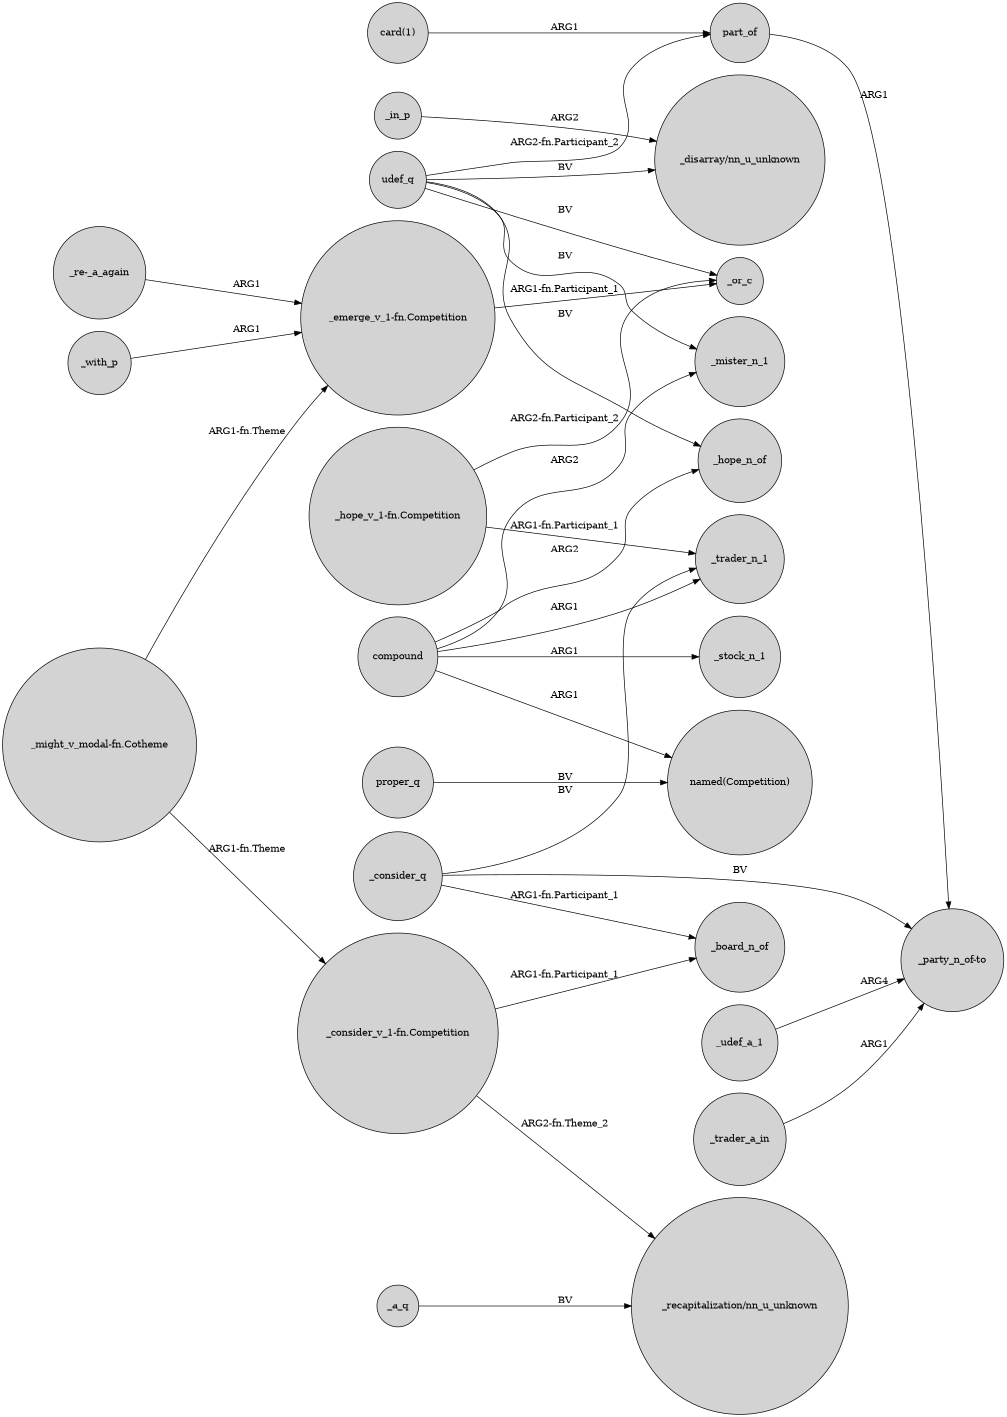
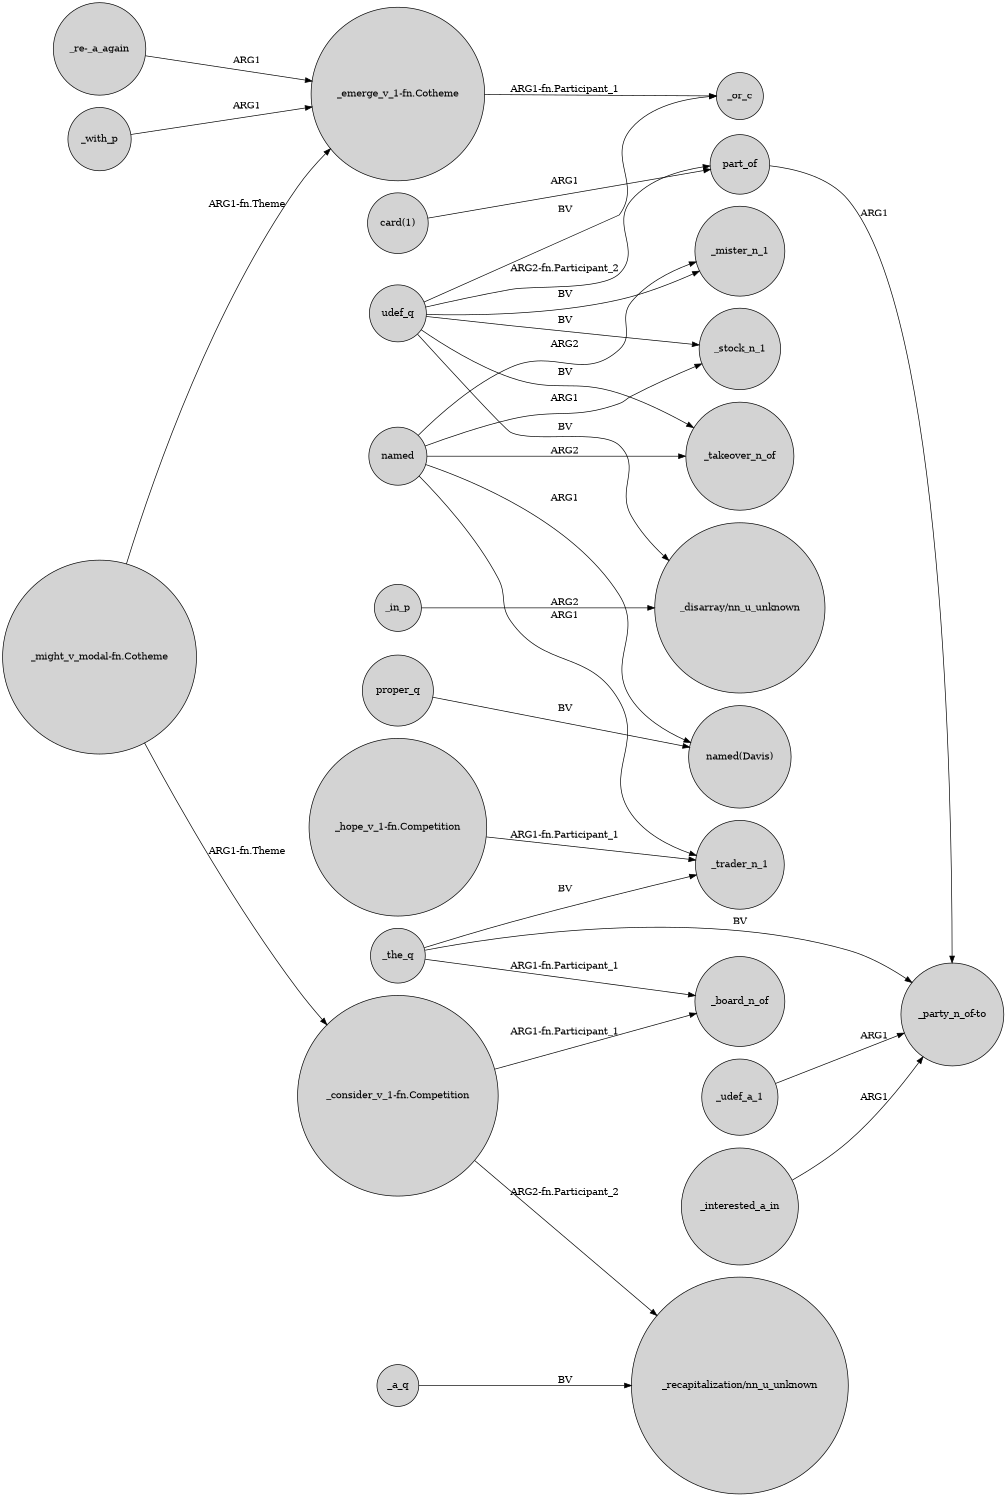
(398, 318) -> (398, 94)
none -> (559, 331)
(629, 402) -> none
(740, 461) -> (740, 456)
(398, 657) -> (398, 456)
(740, 783) -> (740, 757)
(398, 876) -> (398, 956)
(875, 982) -> (875, 1036)
(565, 1124) -> (565, 1192)
(740, 1139) -> (740, 1207)
